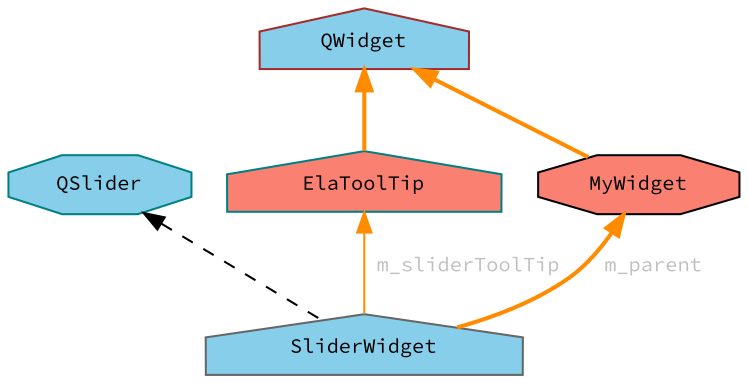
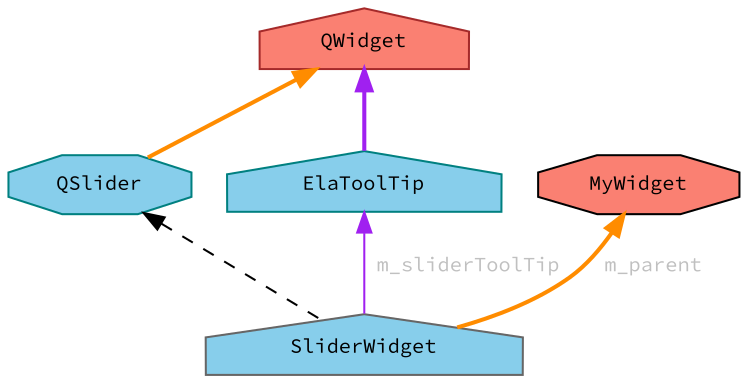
(364, 42) -> (364, 42)
(511, 118) -> (222, 118)
(364, 121) -> (364, 121)
(364, 185) -> (364, 185)
(364, 273) -> (364, 273)
